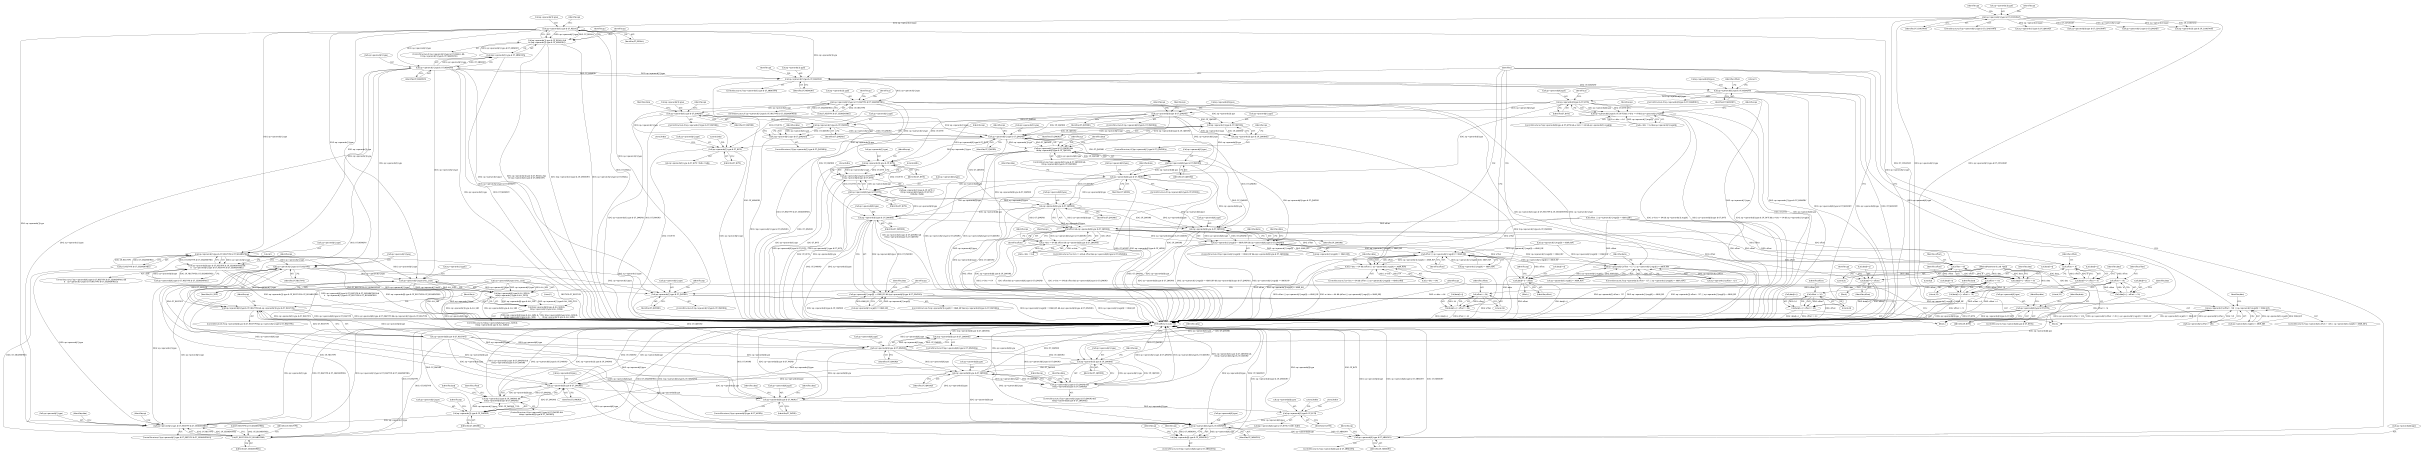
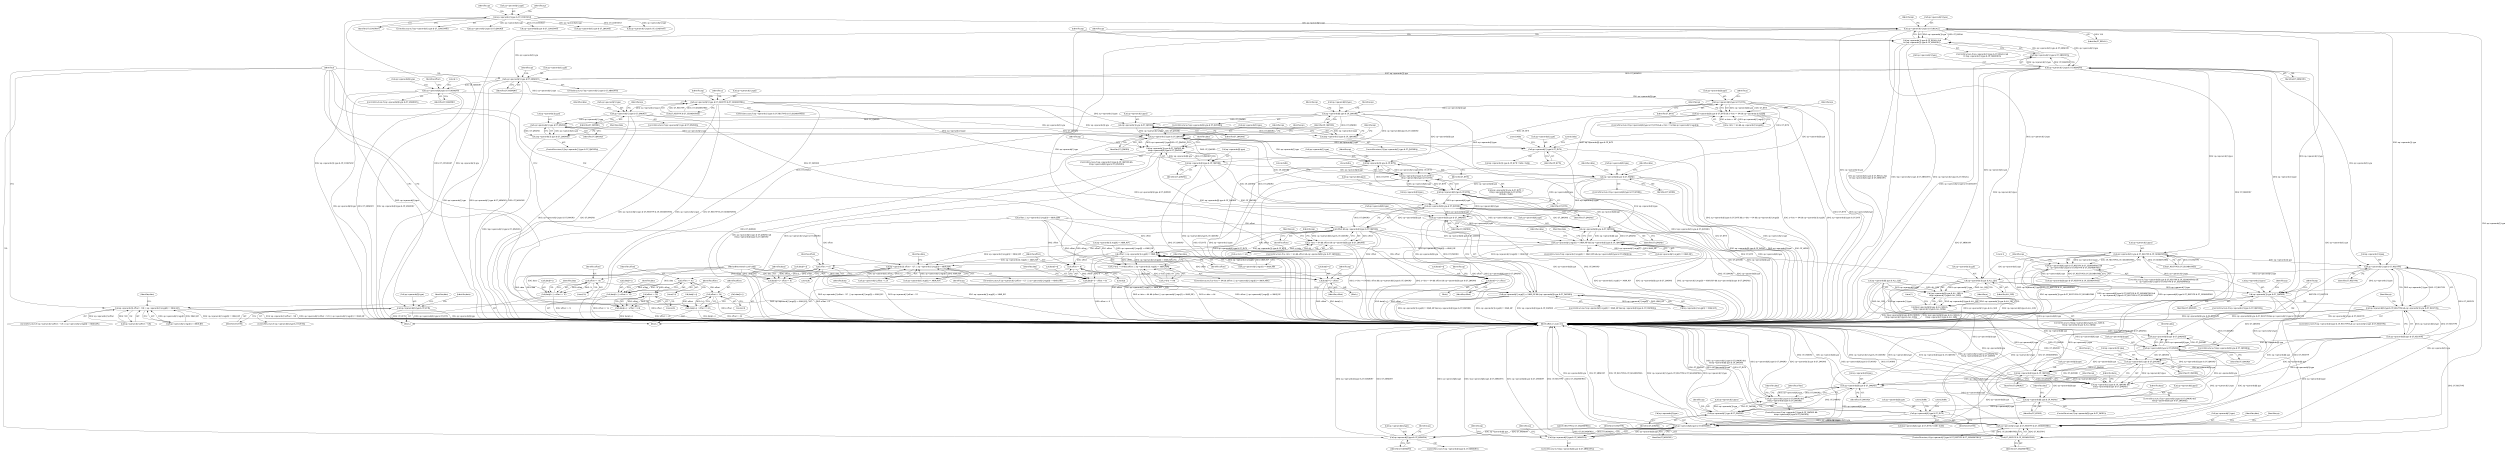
(626, 35) -> (2099, 35)
(356, 86) -> (1098, 213)
